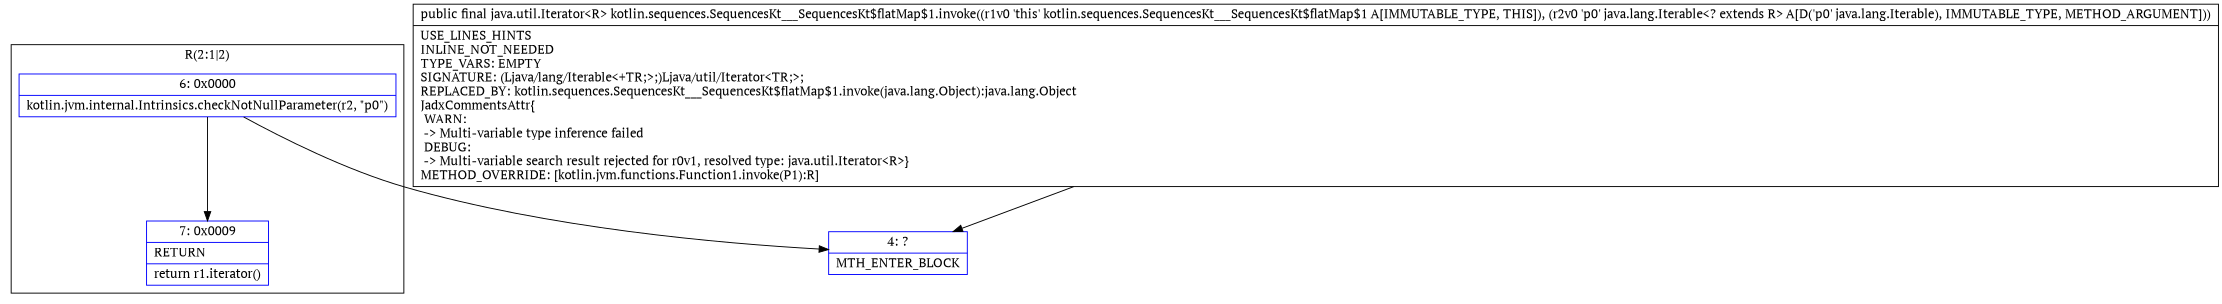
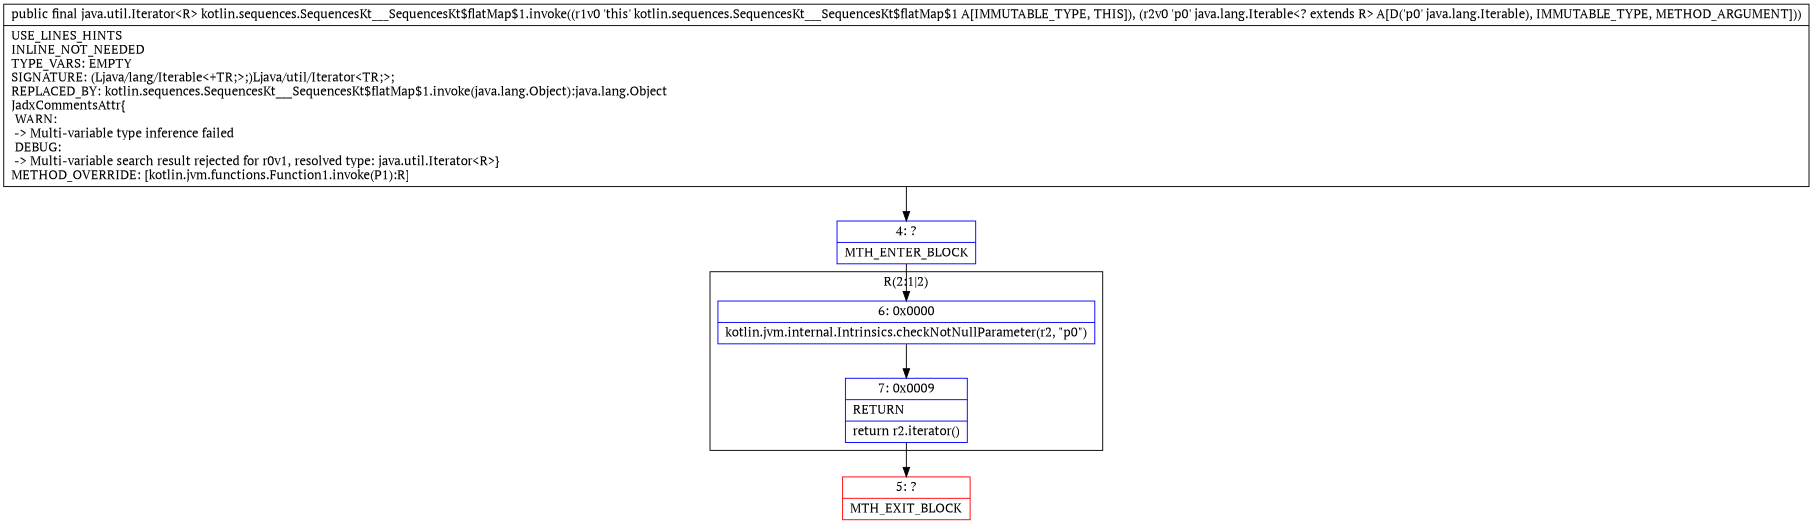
(523, 215) -> (906, 278)
(208, 274) -> (906, 431)
none -> (906, 498)
